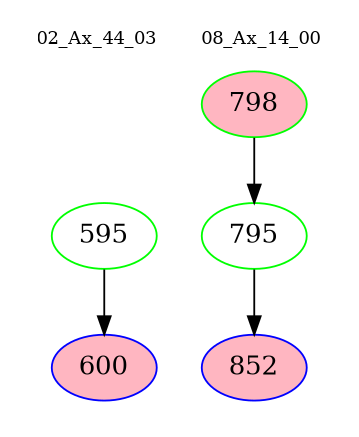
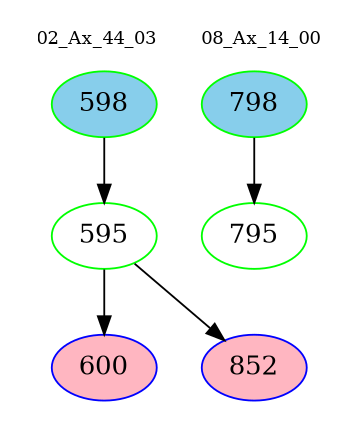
none -> (104, 104)
(254, 104) -> (254, 104)
(254, 293) -> (159, 285)
